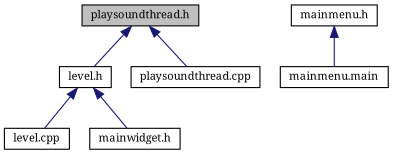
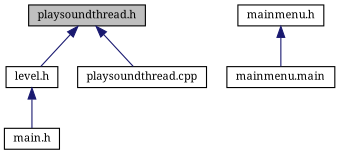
(37, 139) -> none
(135, 139) -> (32, 139)
